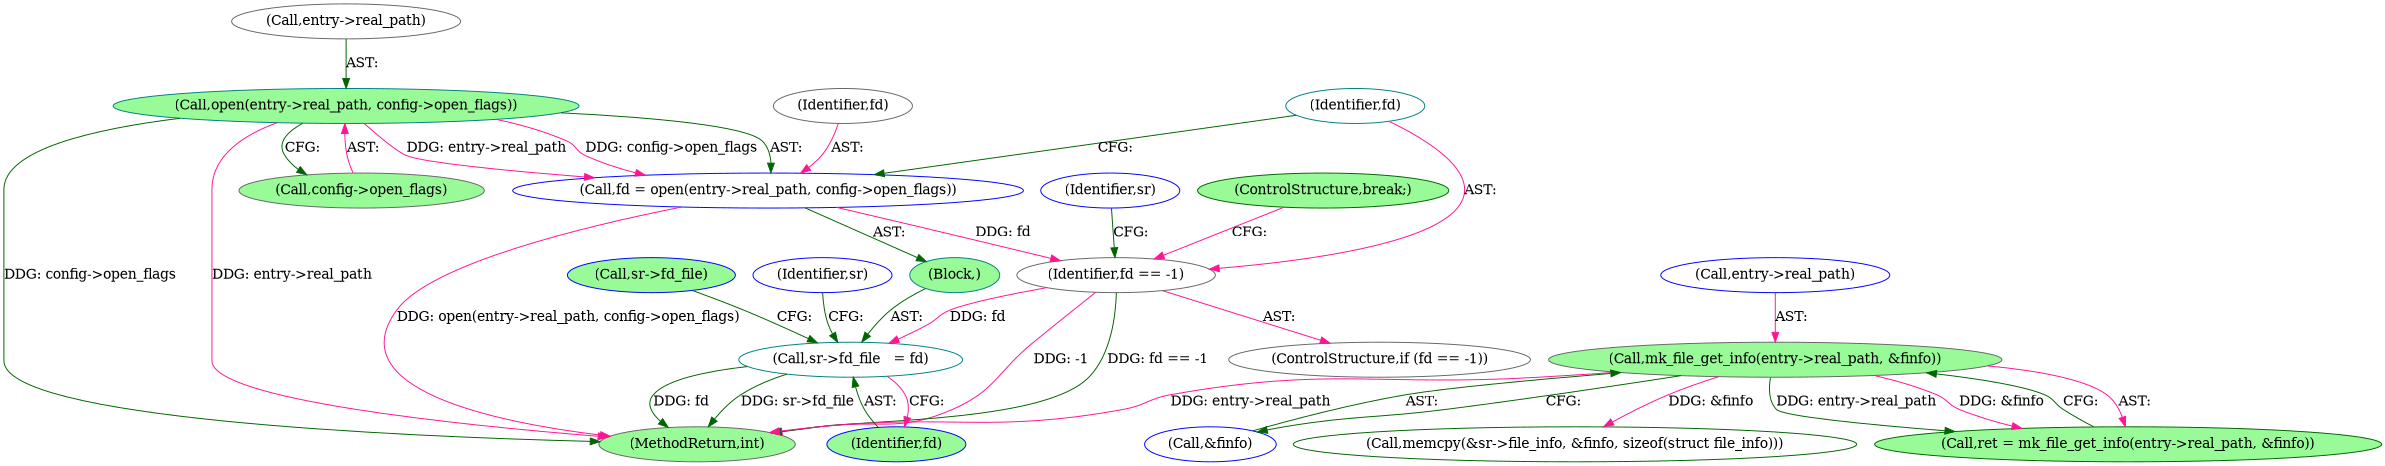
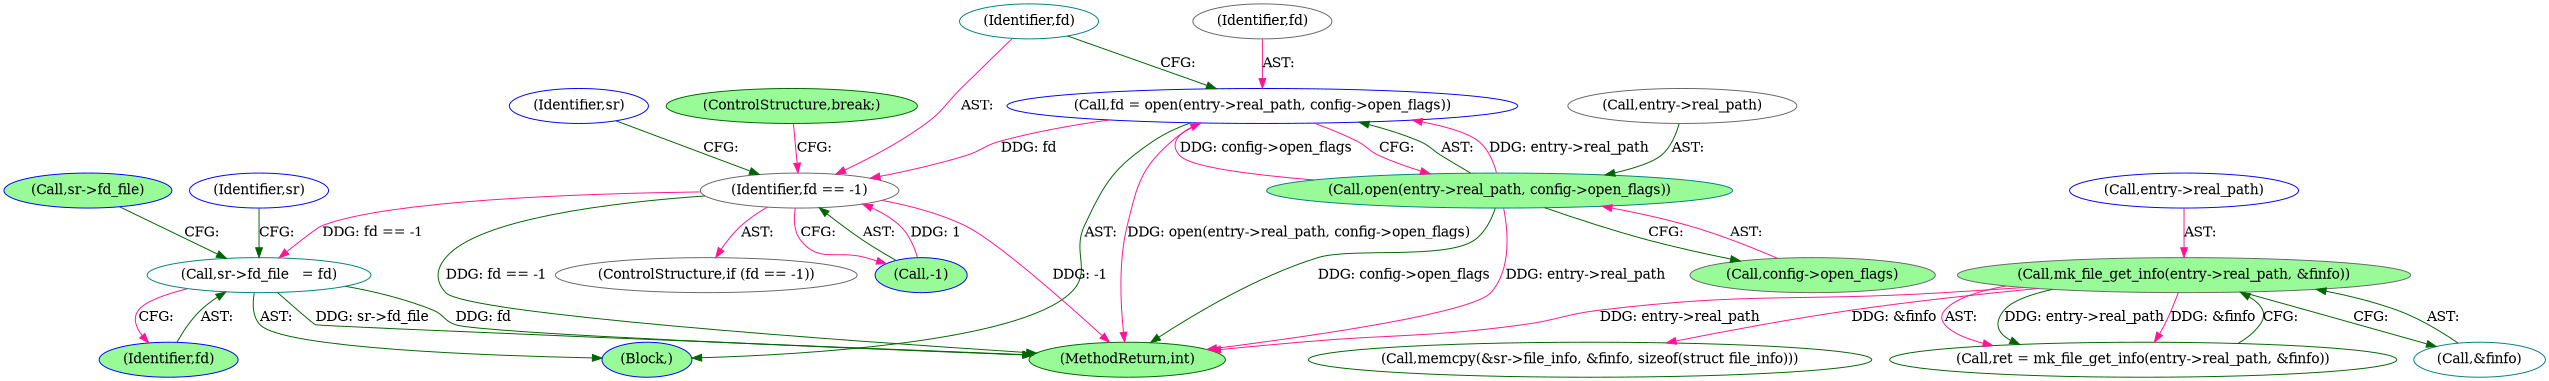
none -> (1367, 148)
none -> (921, 275)
(955, 275) -> (647, 360)
(894, 308) -> (408, 350)
(978, 317) -> (373, 233)
(697, 444) -> (1127, 360)
(1210, 444) -> (2480, 360)
(2128, 444) -> (2143, 360)
